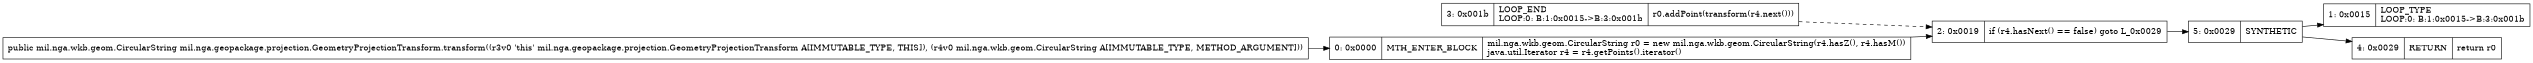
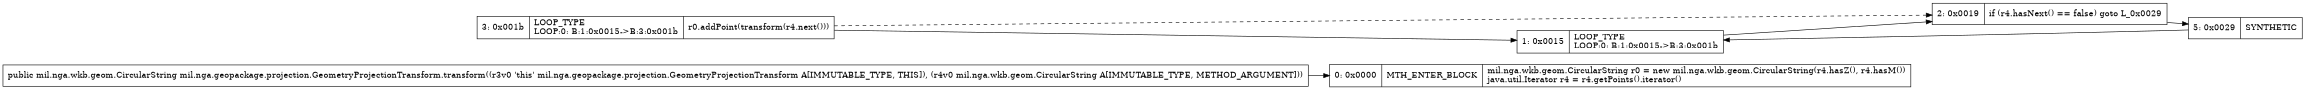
(1523, 10) -> (560, 23)
none -> (1173, 35)
(1919, 37) -> (1825, 29)
(2427, 48) -> none
